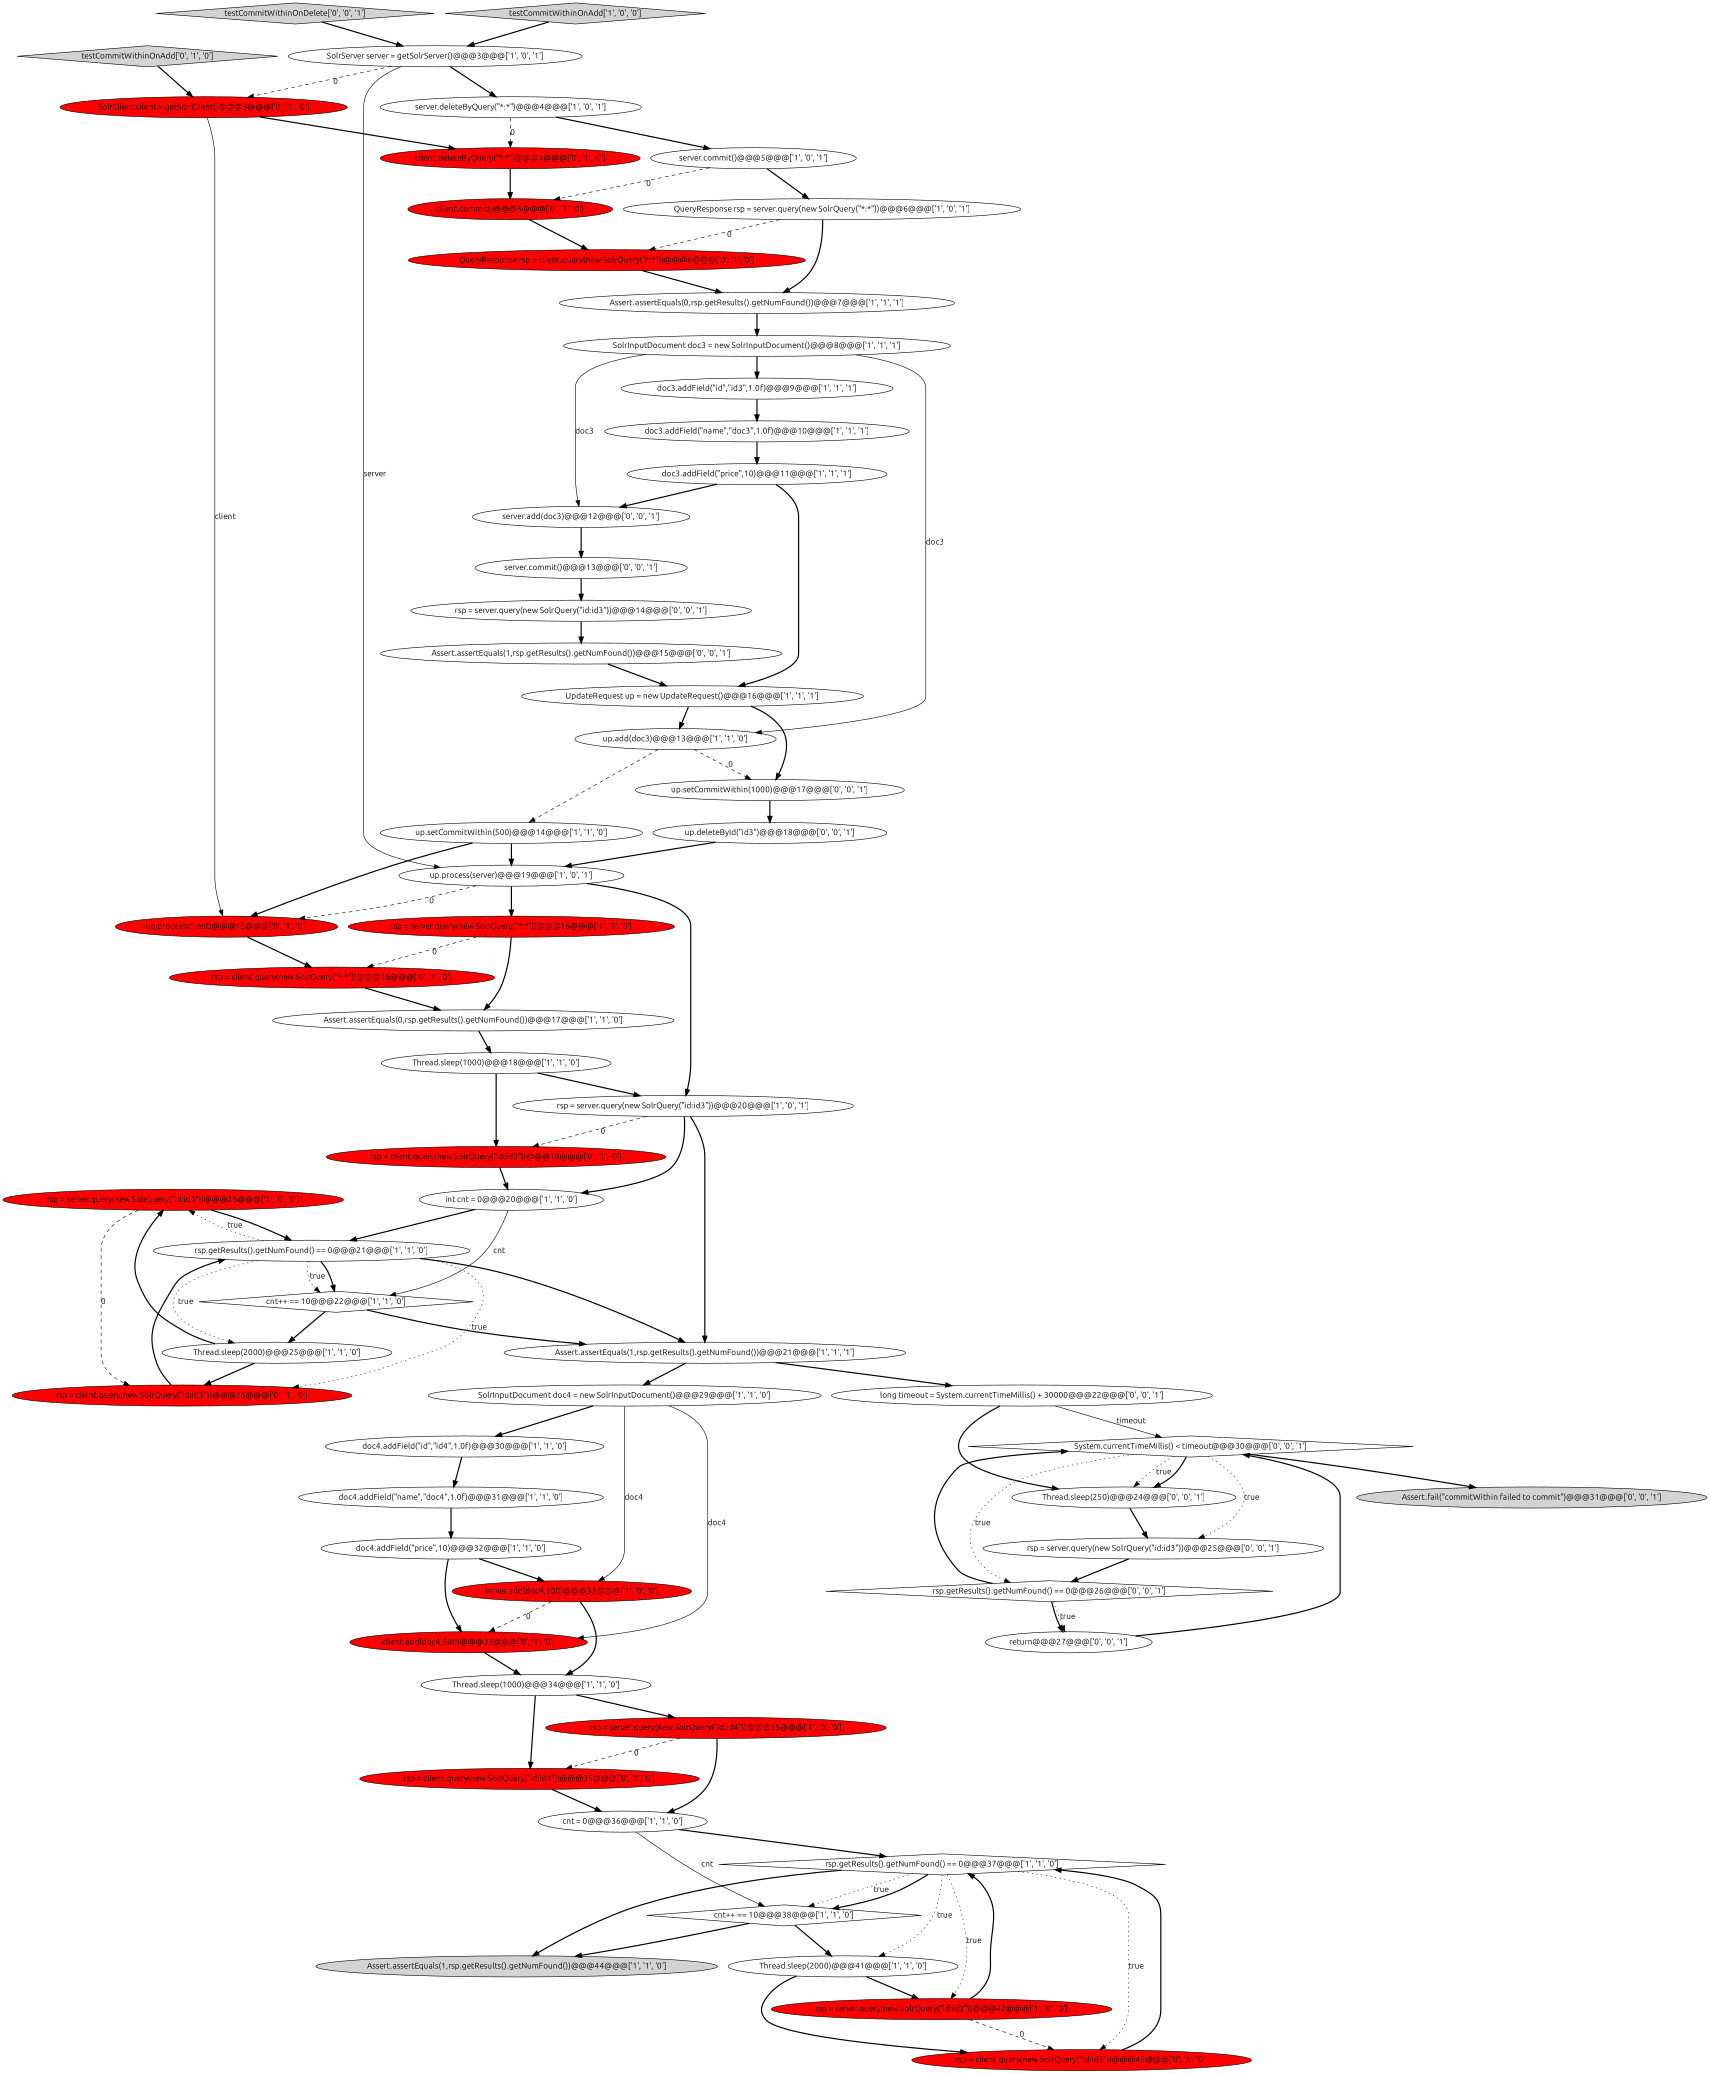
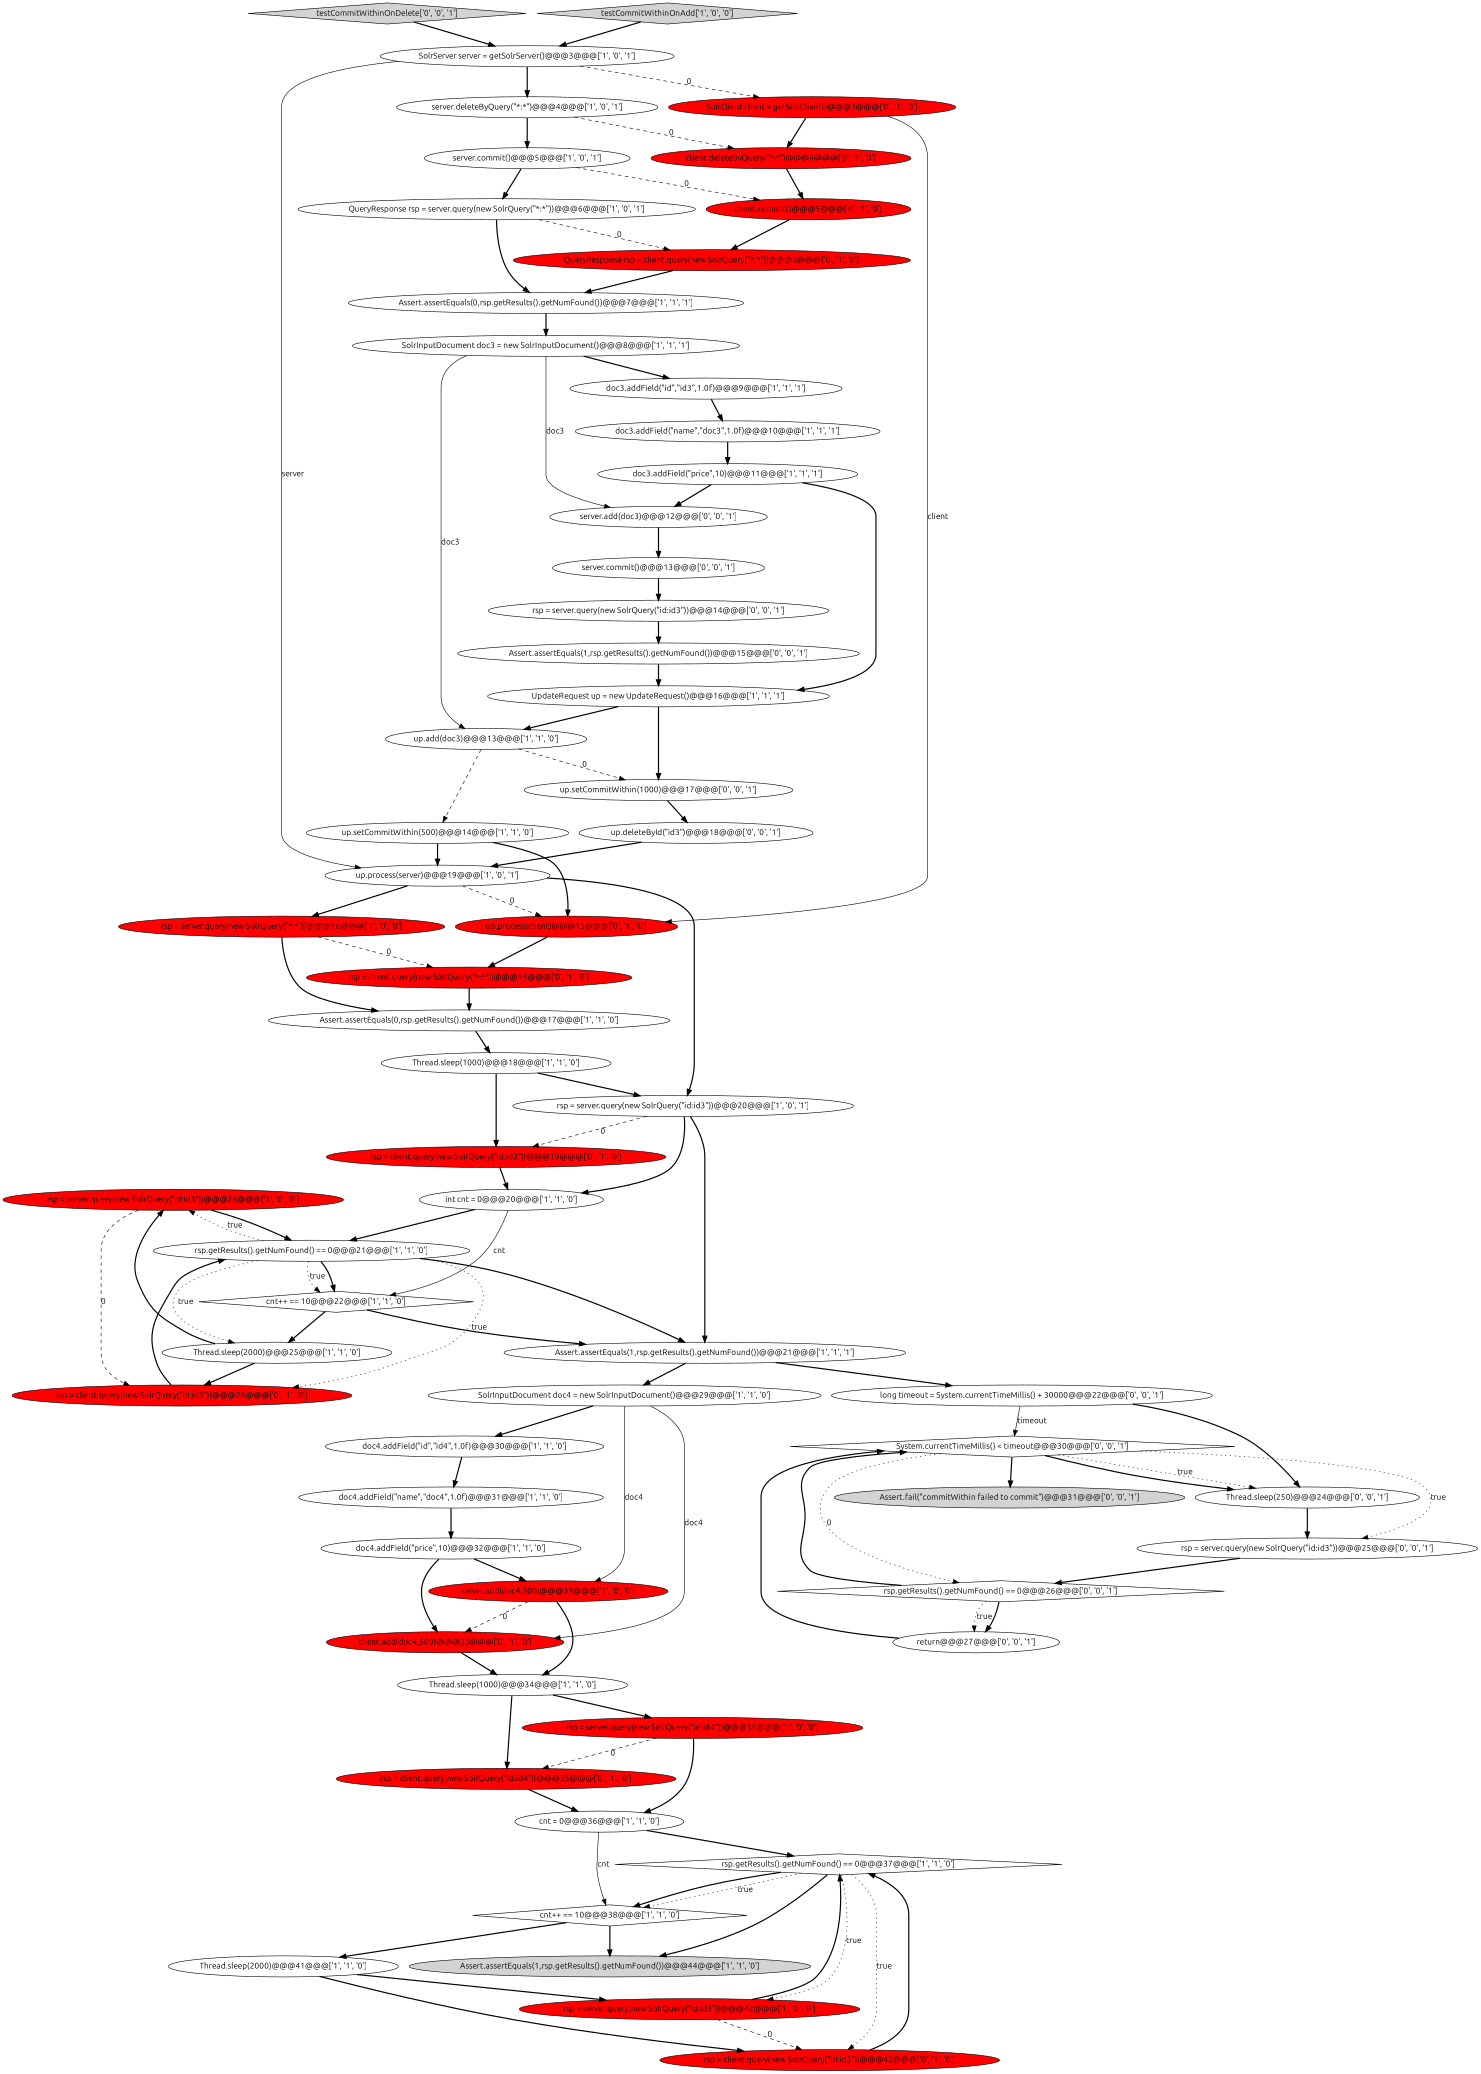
(147, 56) -> none
(983, 1523) -> (829, 1523)
(927, 1925) -> none
